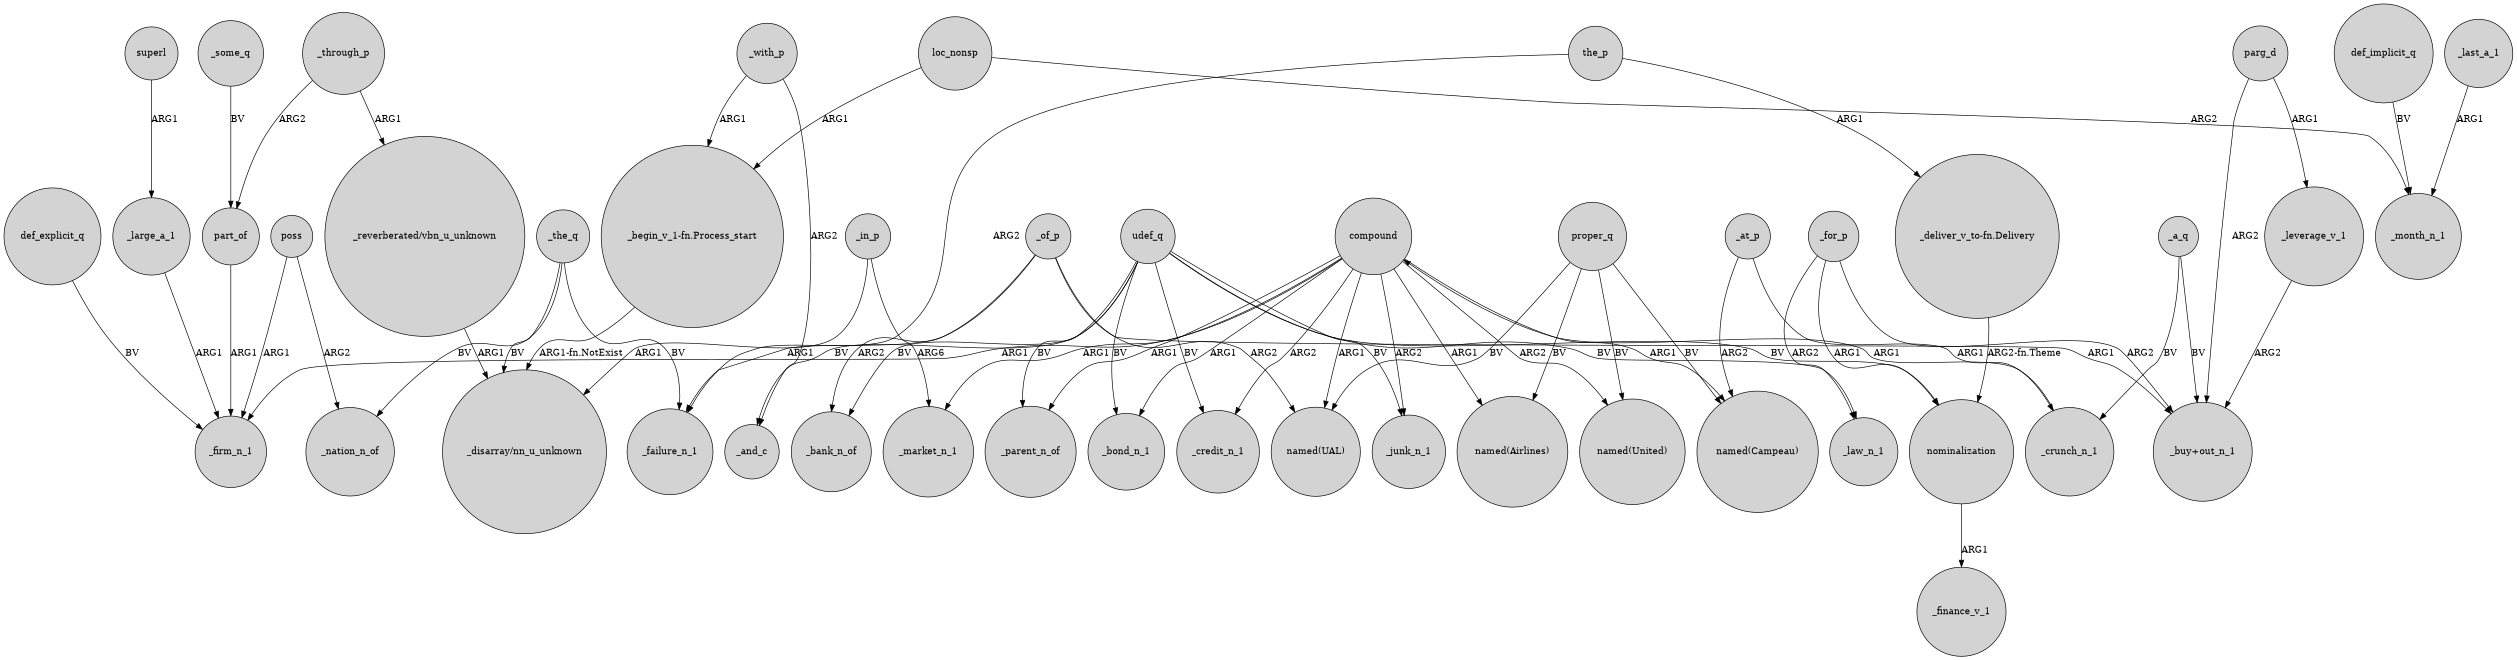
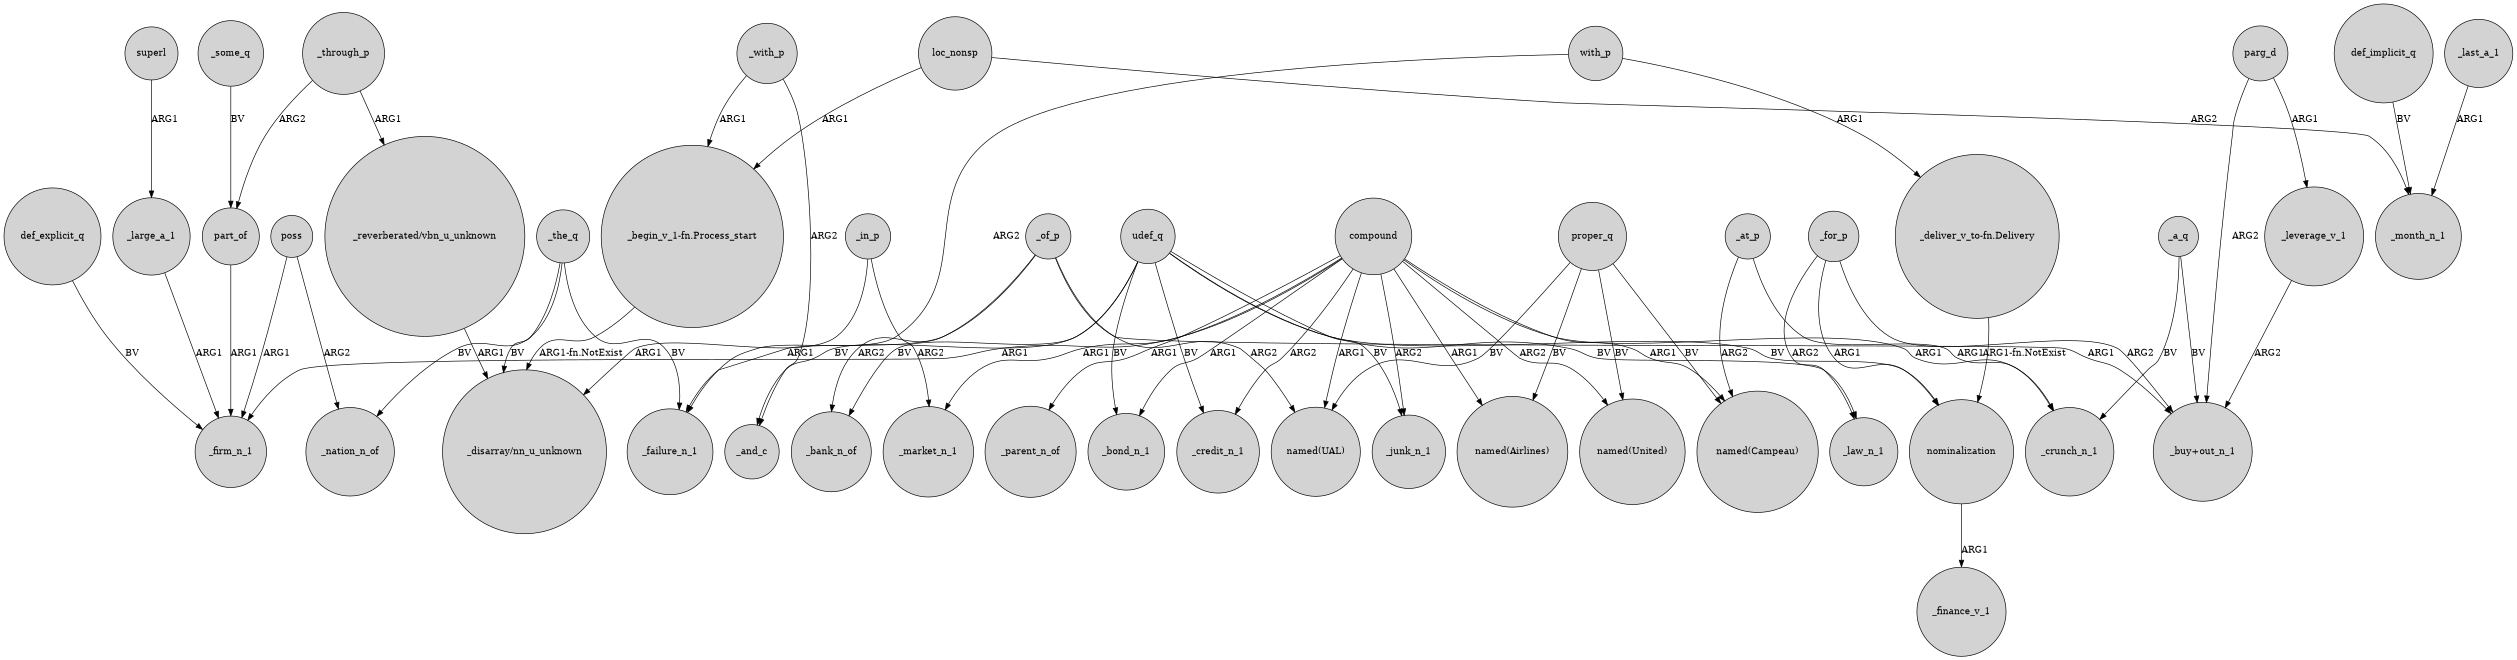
(1596, 53) -> (1596, 53)
(1735, 340) -> (1729, 340)
(931, 353) -> (931, 353)
(2024, 353) -> (2024, 353)
(1034, 354) -> none
